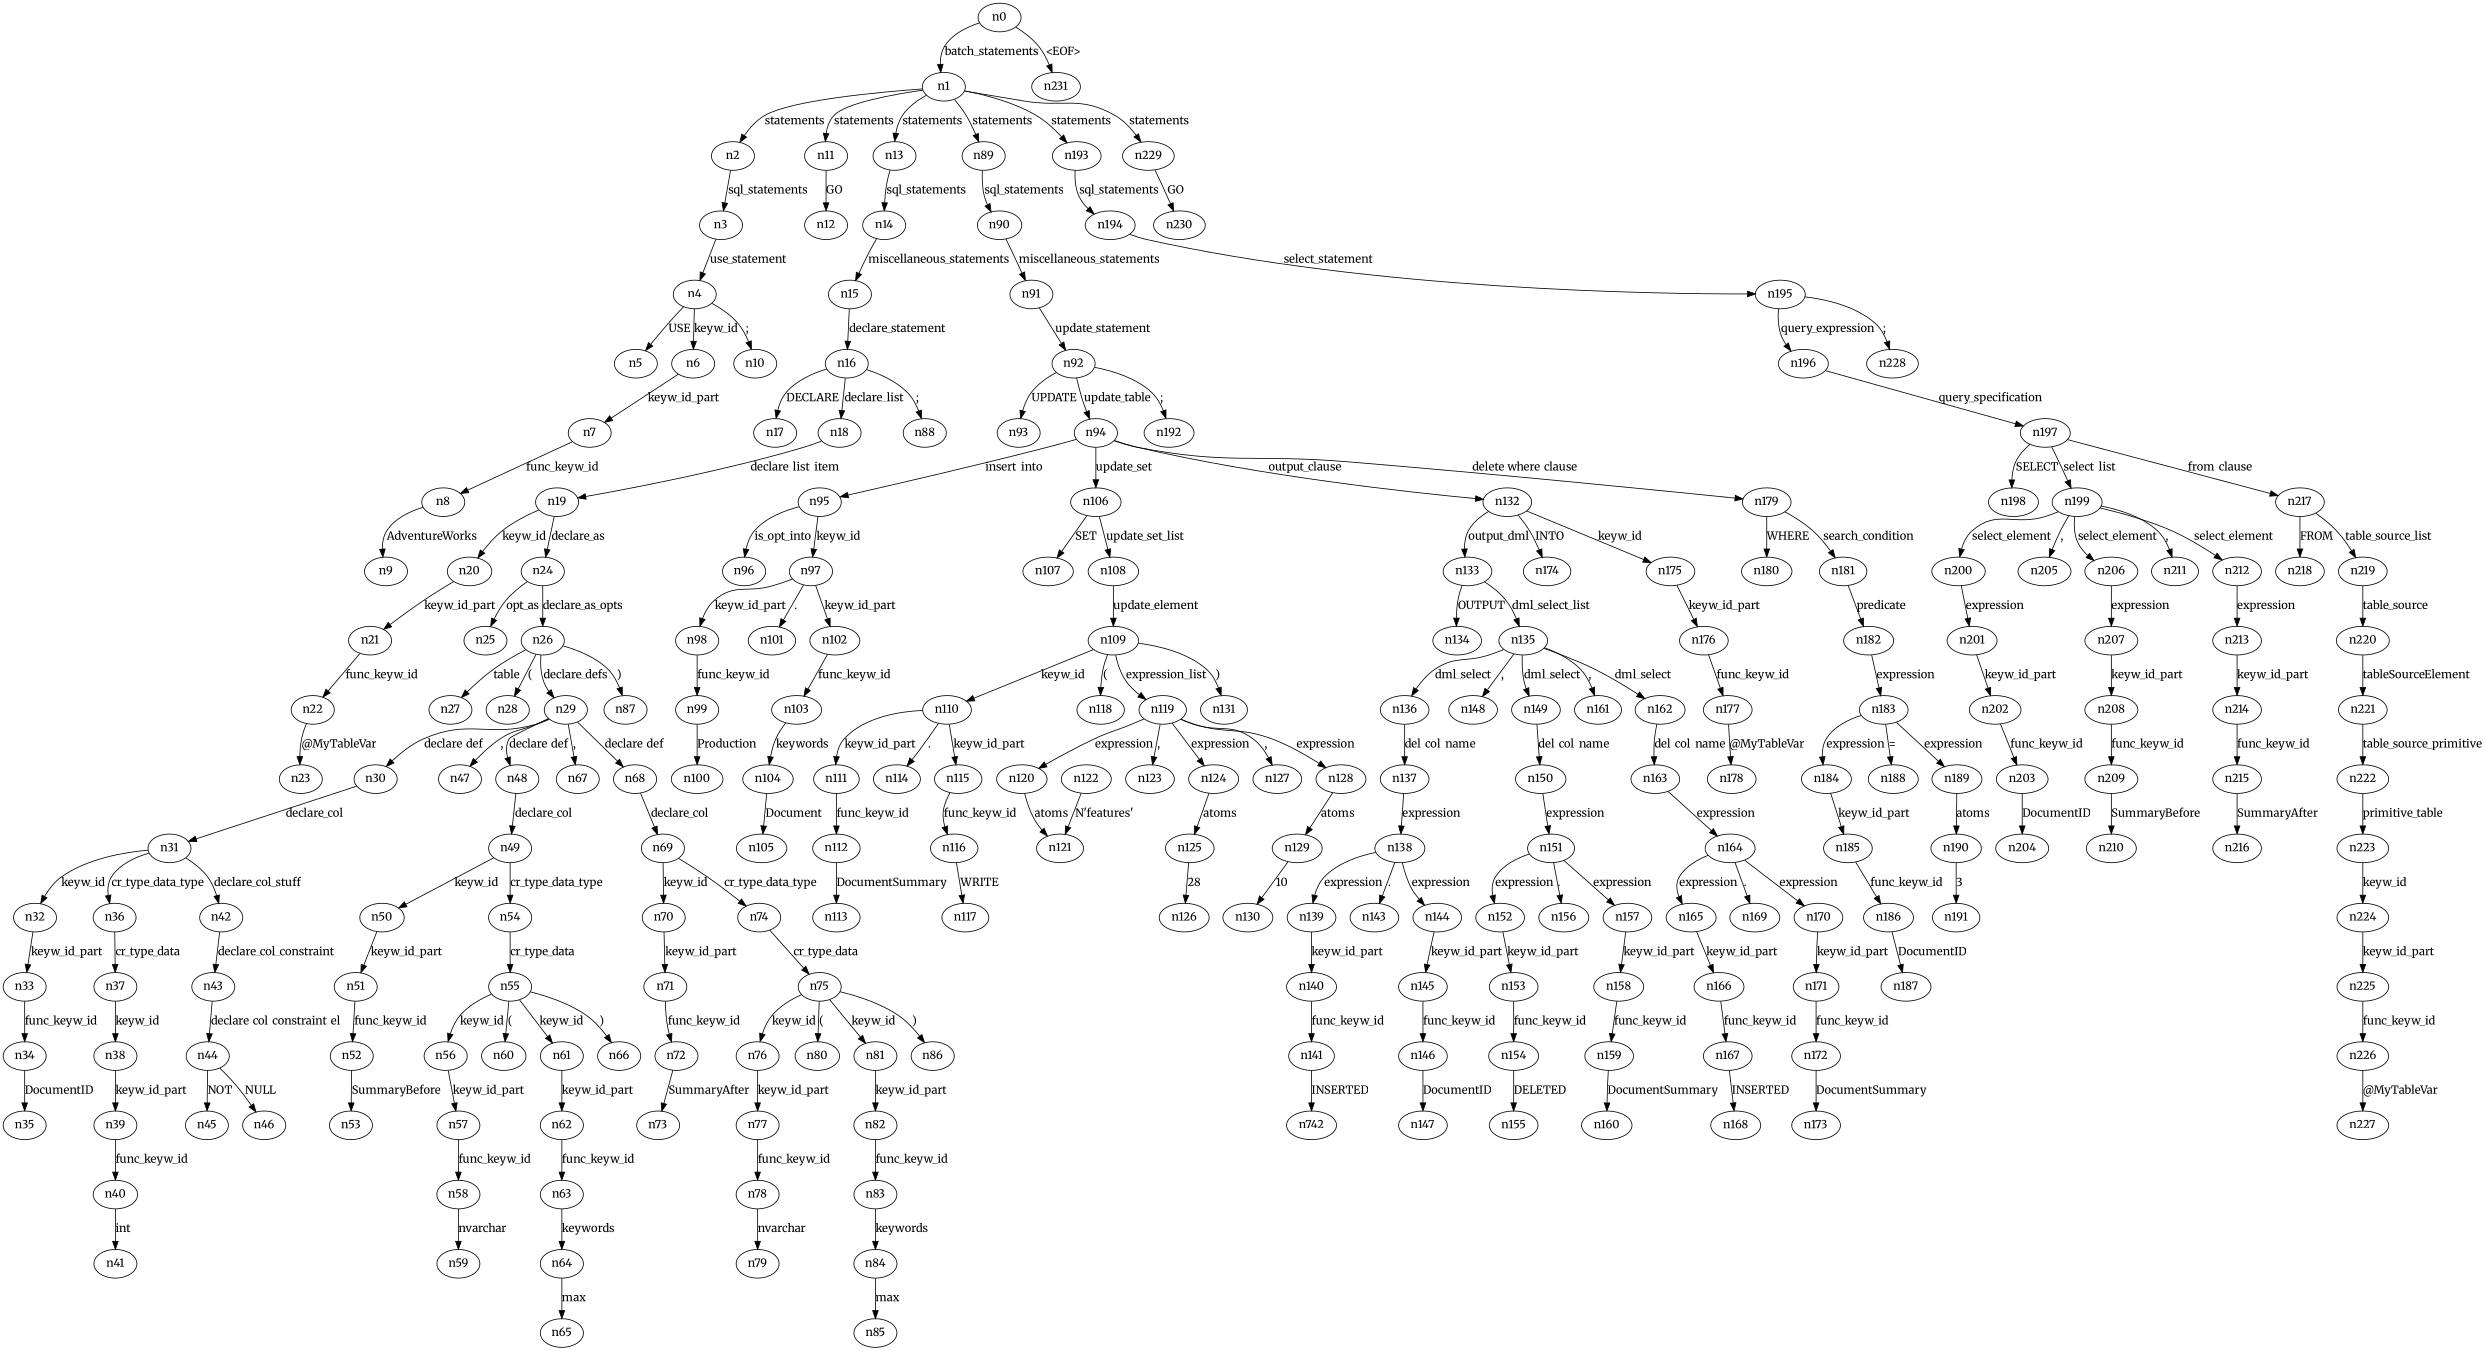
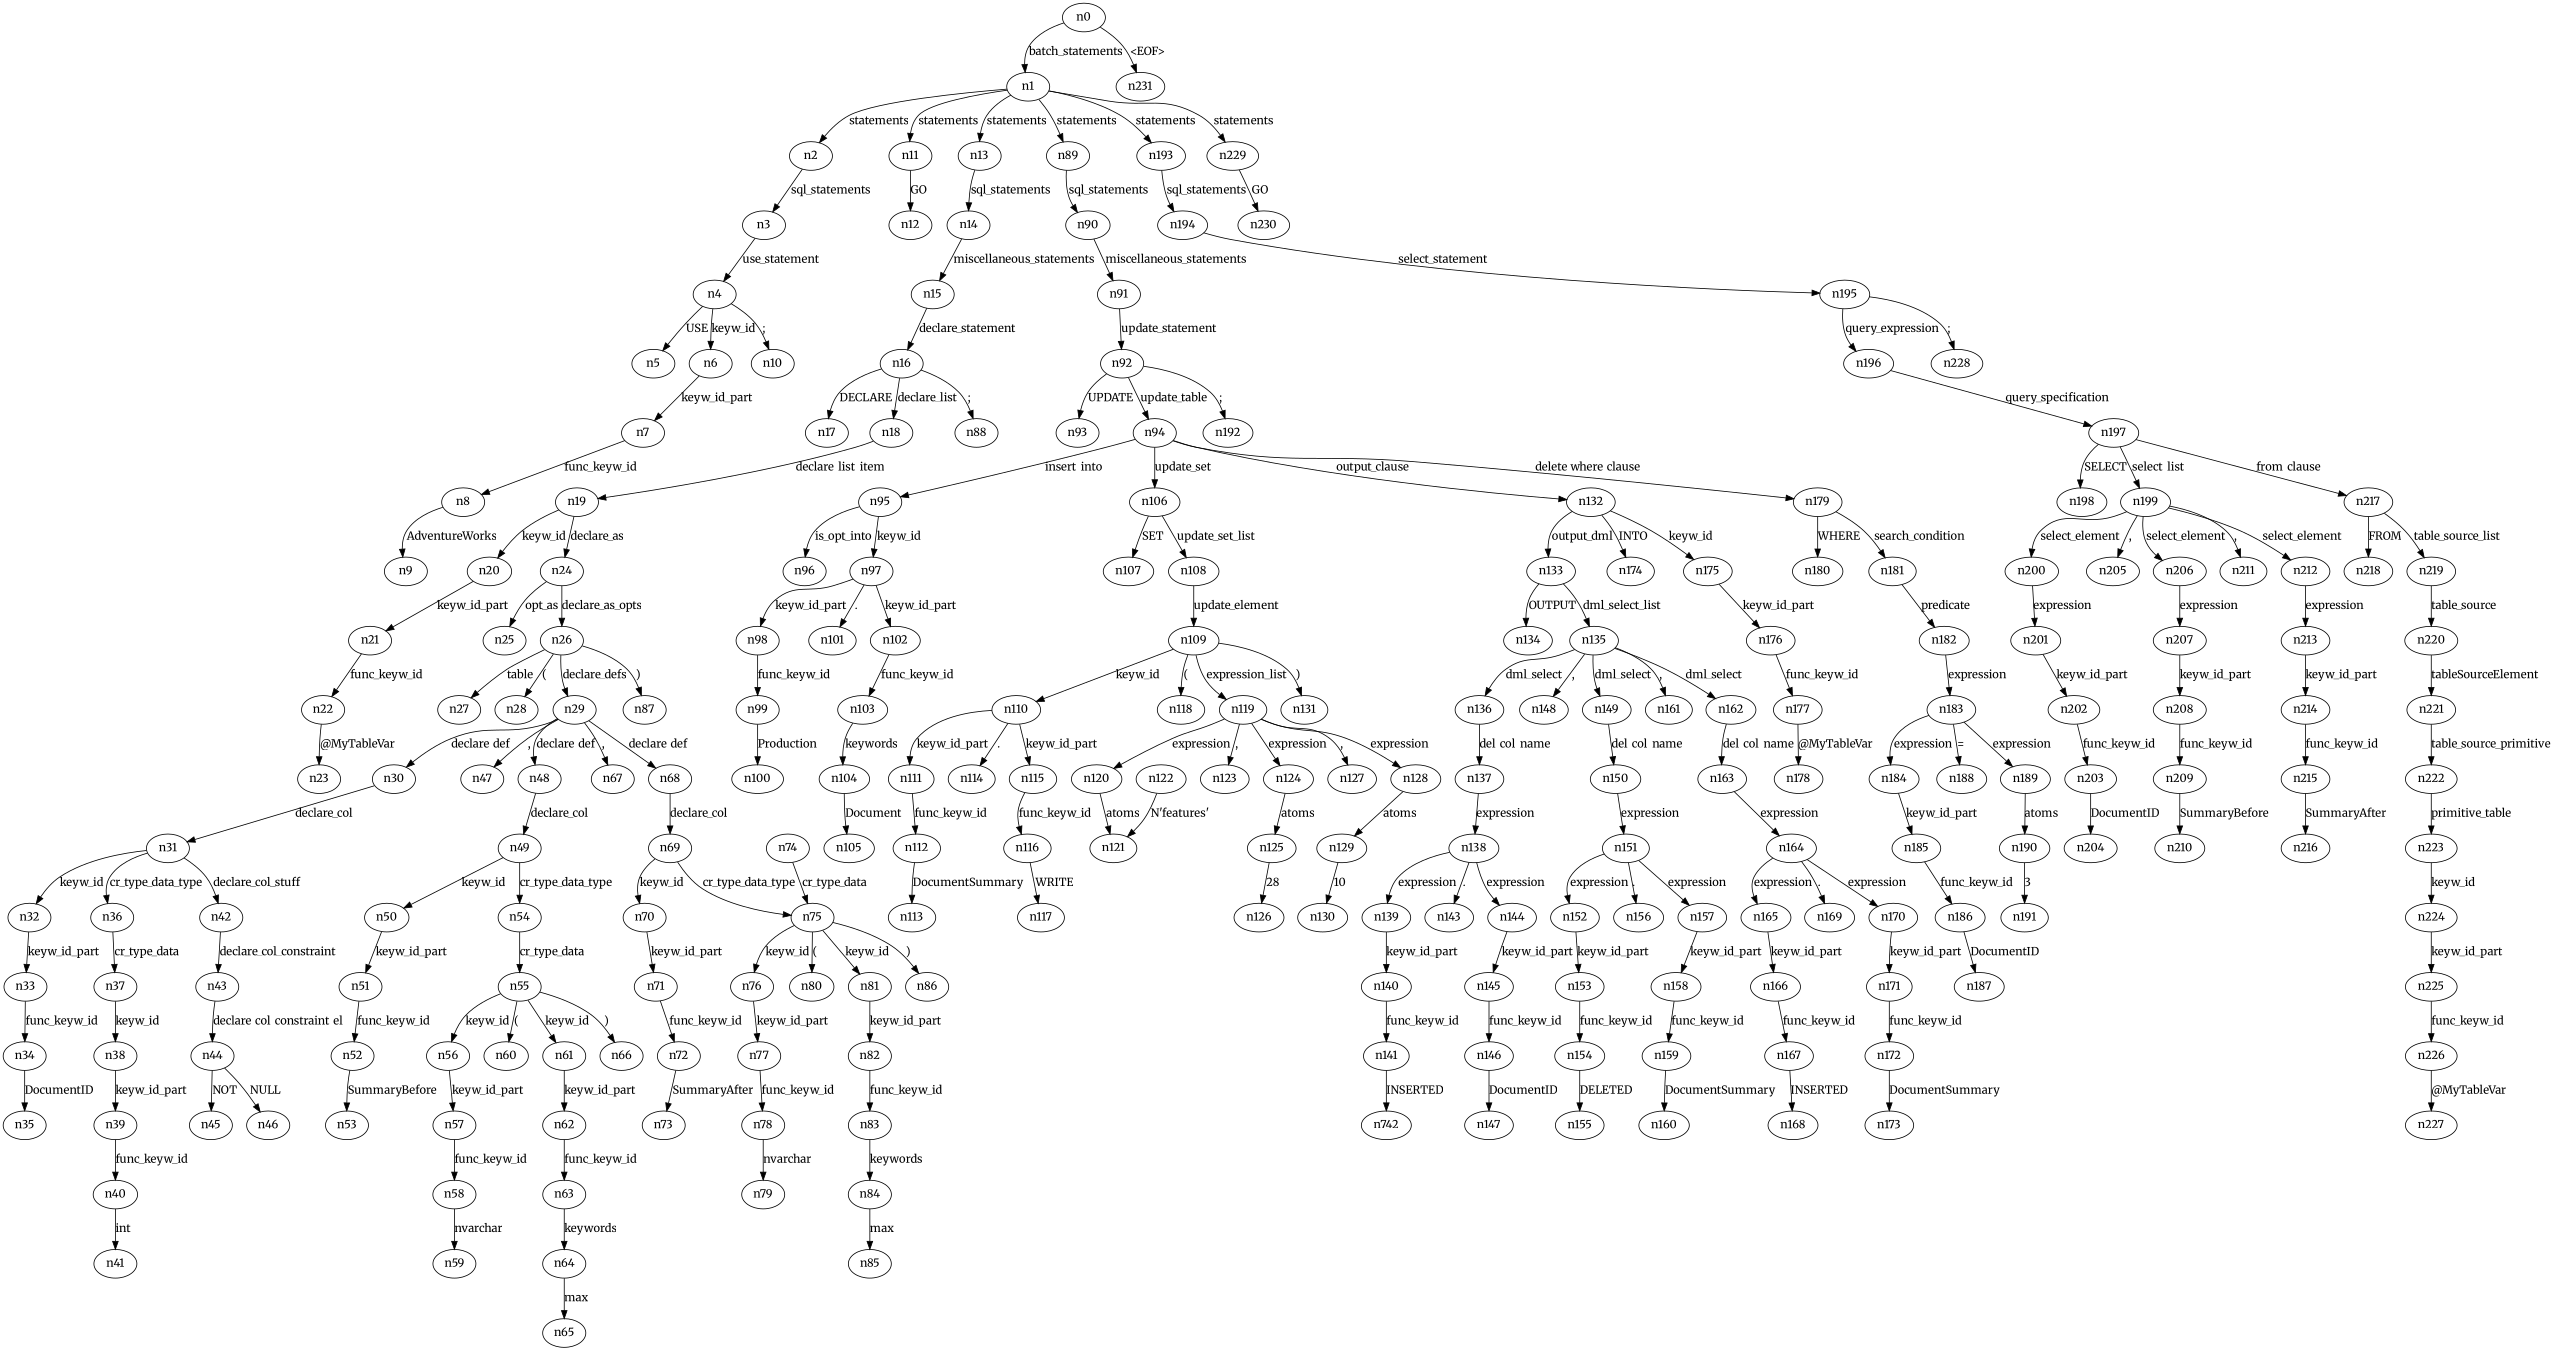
(710, 879) -> (724, 900)
